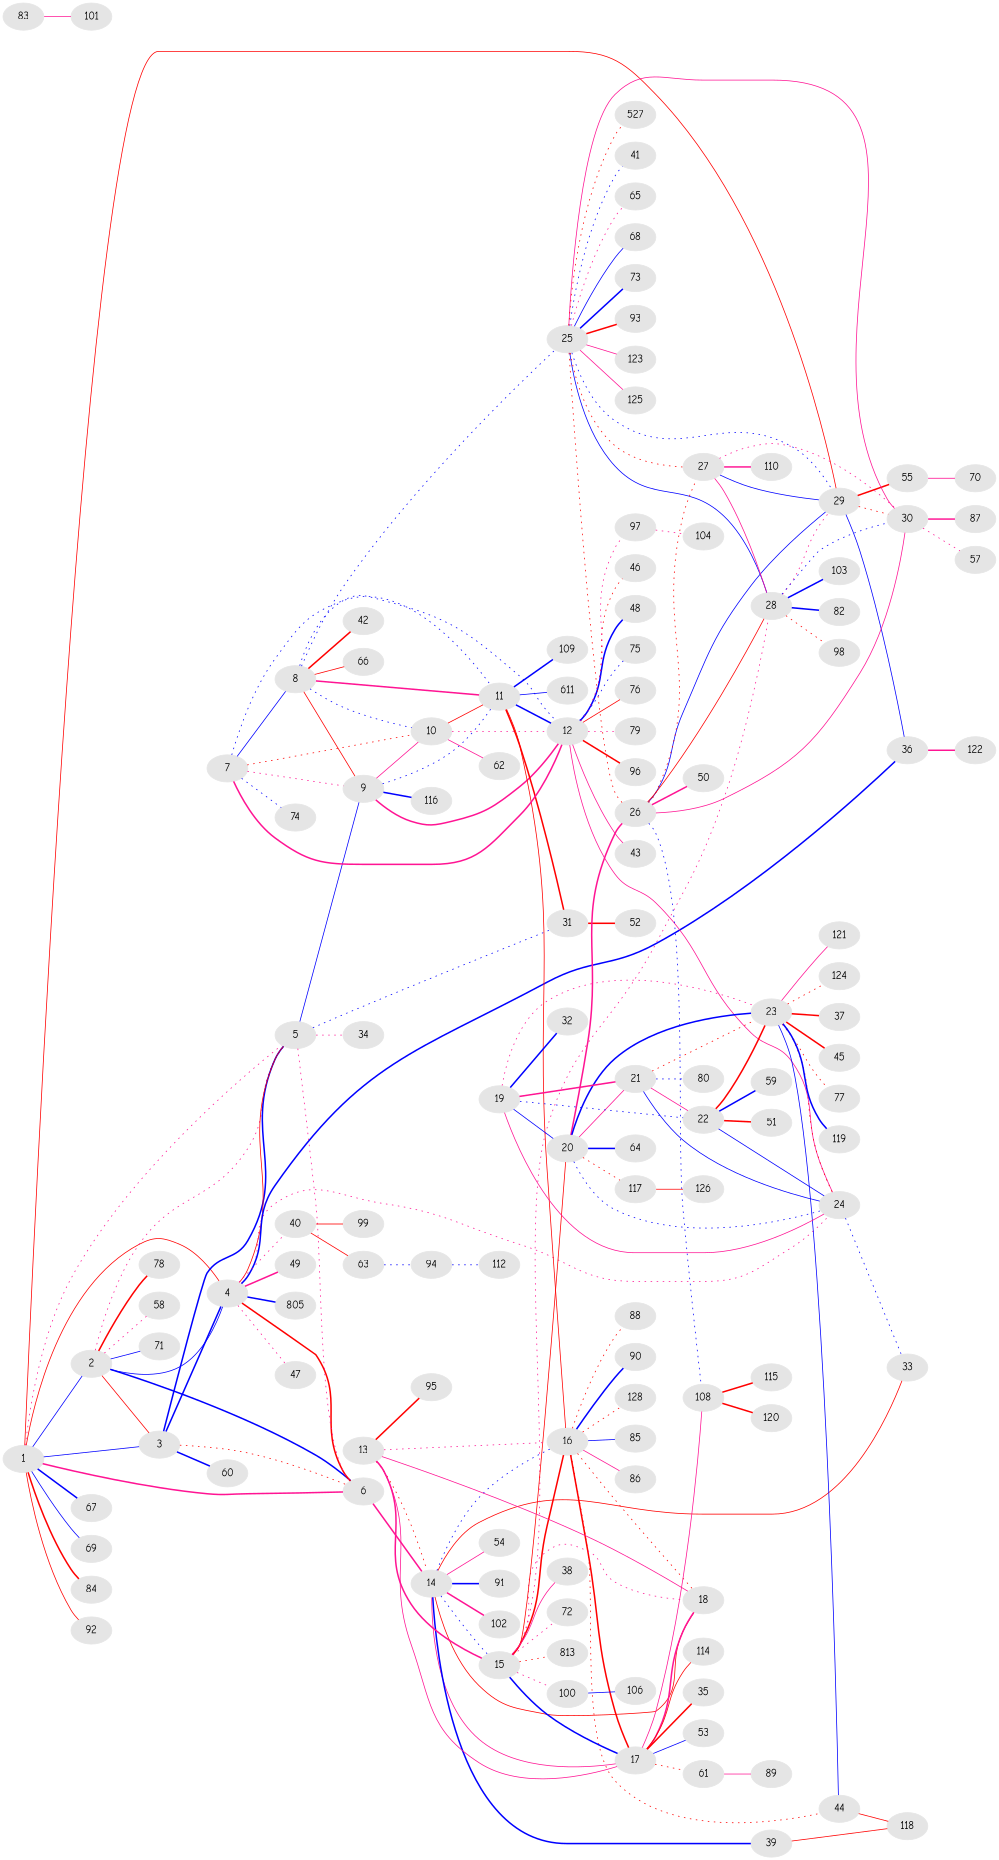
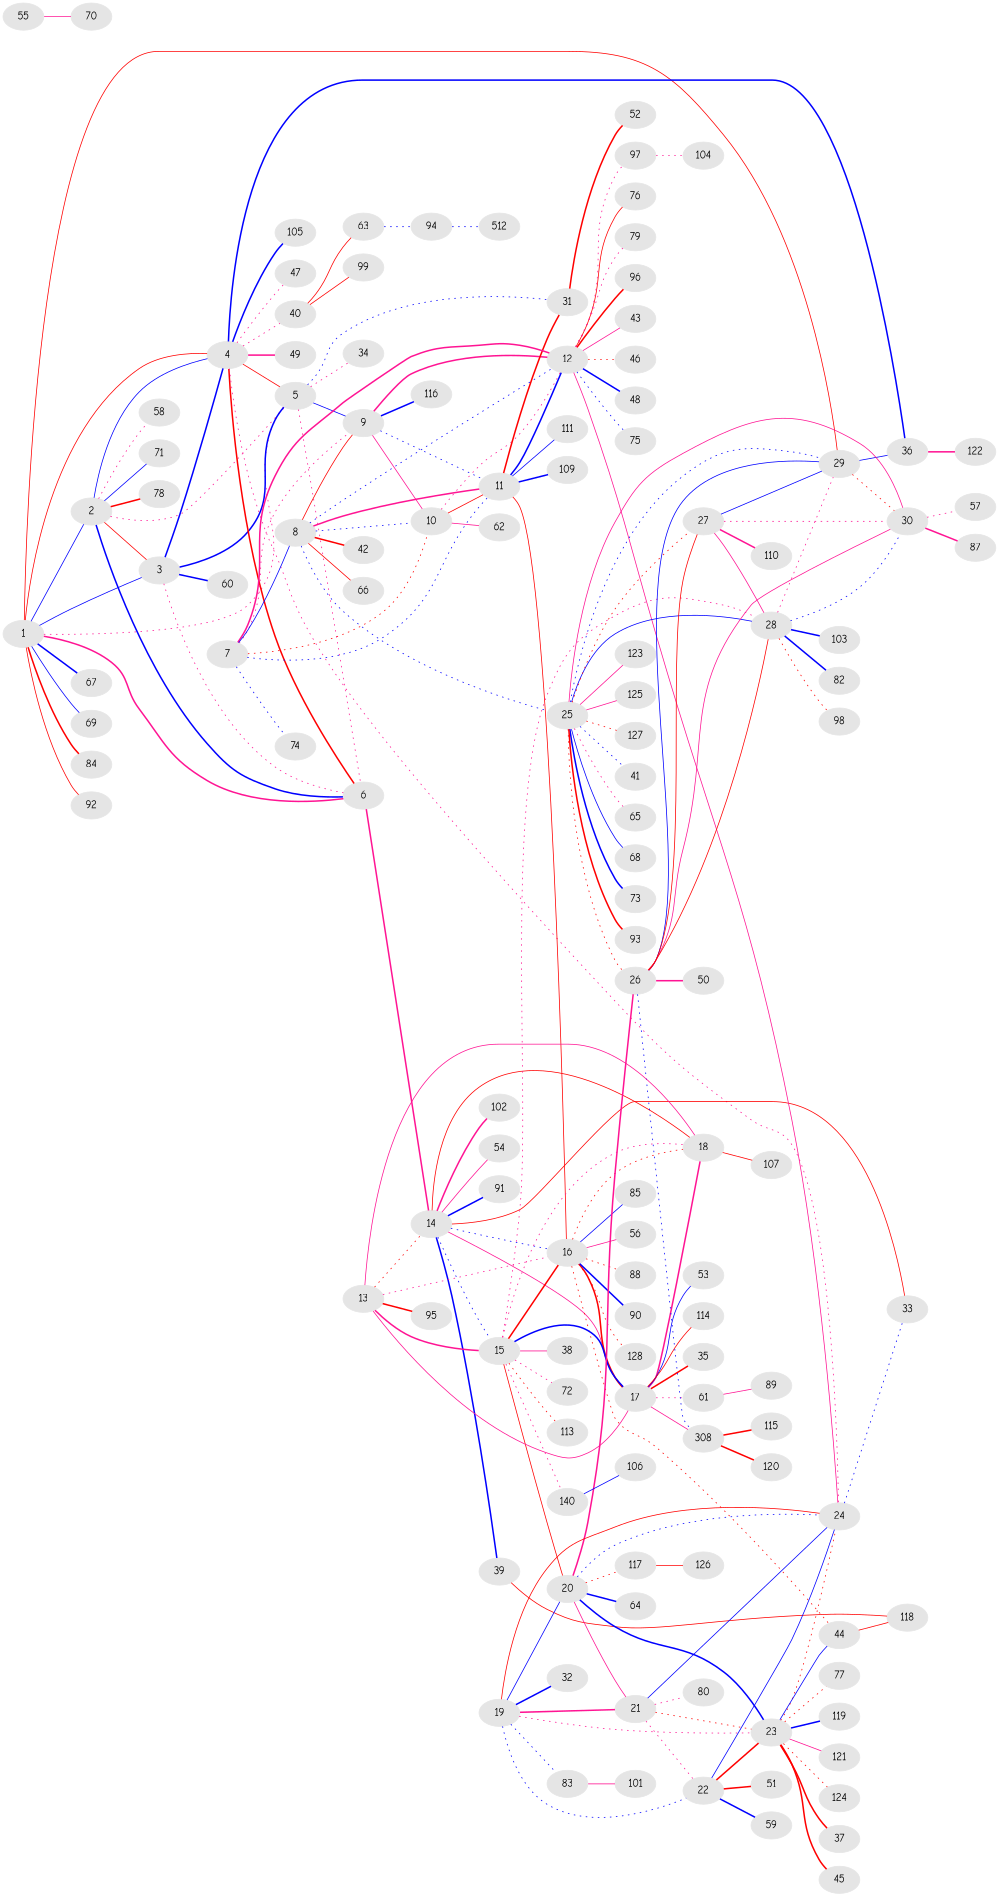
(635, 115) -> (635, 736)
(868, 492) -> none
(677, 642) -> (676, 753)
(567, 691) -> (567, 429)
(670, 1079) -> (669, 1701)
(669, 1099) -> (670, 1750)
none -> (771, 1165)
(632, 1252) -> (608, 1530)
(499, 1265) -> (499, 227)
(295, 1306) -> (295, 233)
(703, 1398) -> (703, 1439)
(265, 1457) -> (226, 715)
(635, 1479) -> (635, 1235)
(567, 1653) -> (567, 1433)
(567, 1694) -> (567, 1502)
none -> (533, 1748)
(669, 1767) -> (670, 1398)
